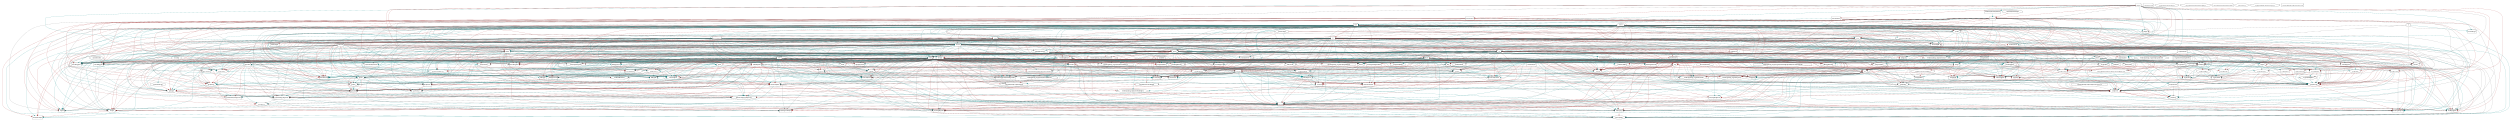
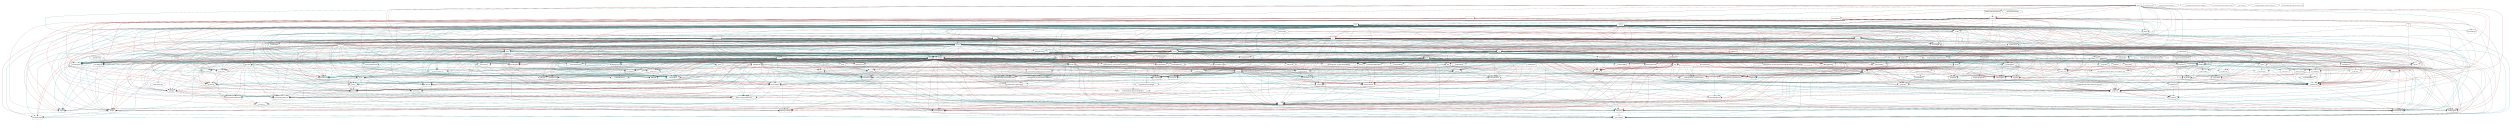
none -> (1979, 78)
